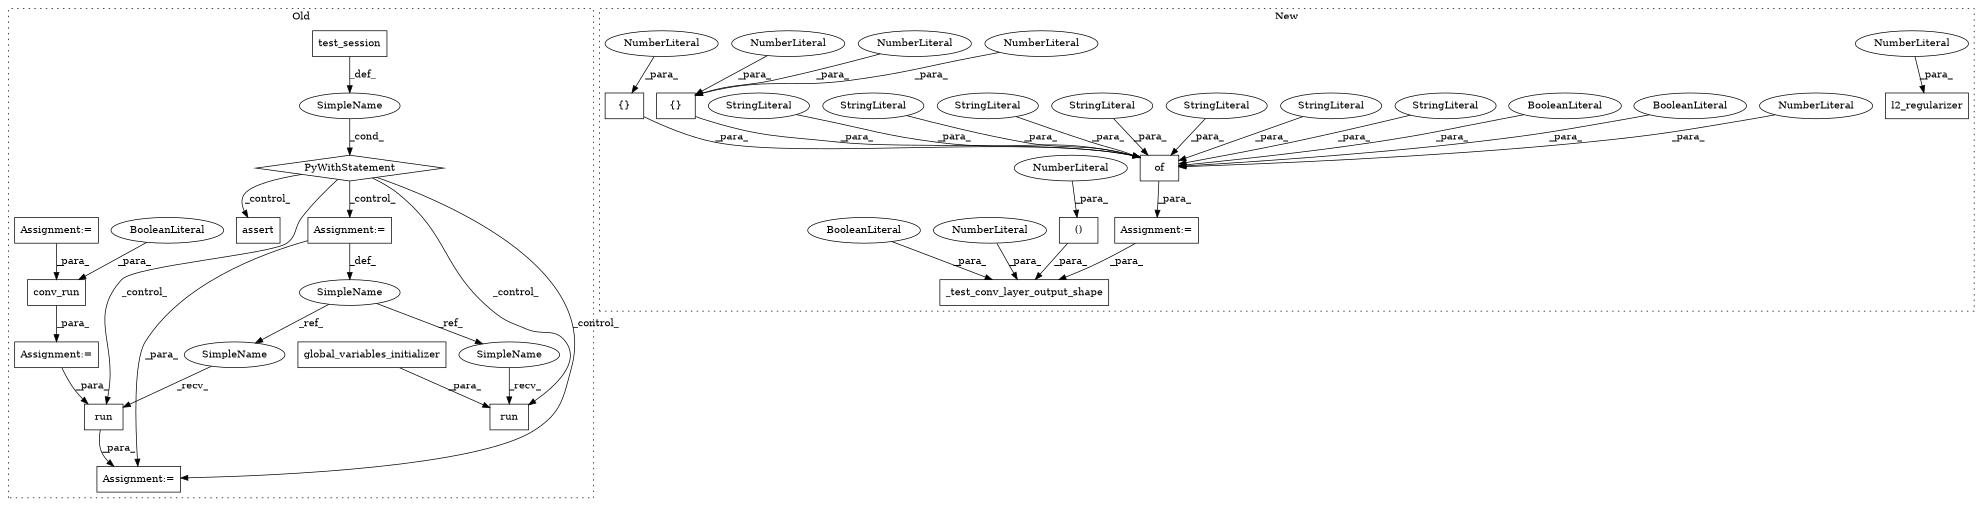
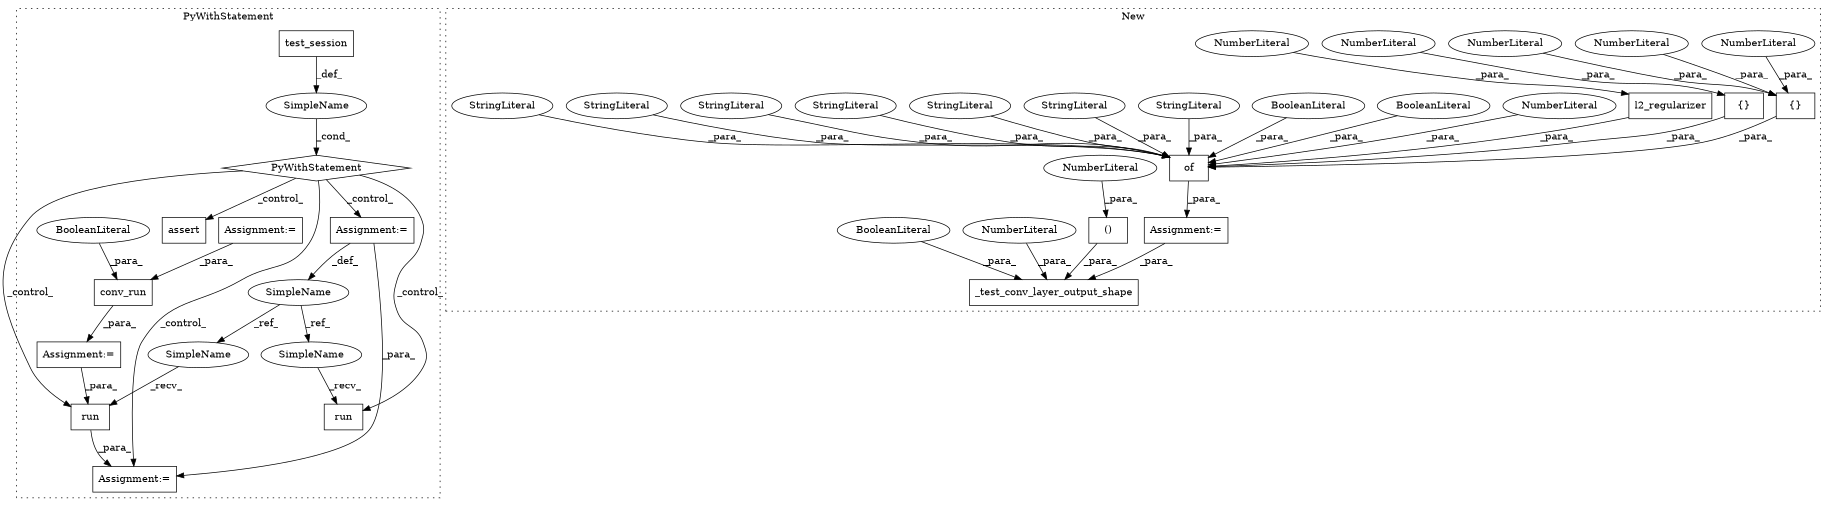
(301, 17) -> (228, 17)
none -> (1423, 148)
(372, 355) -> none
